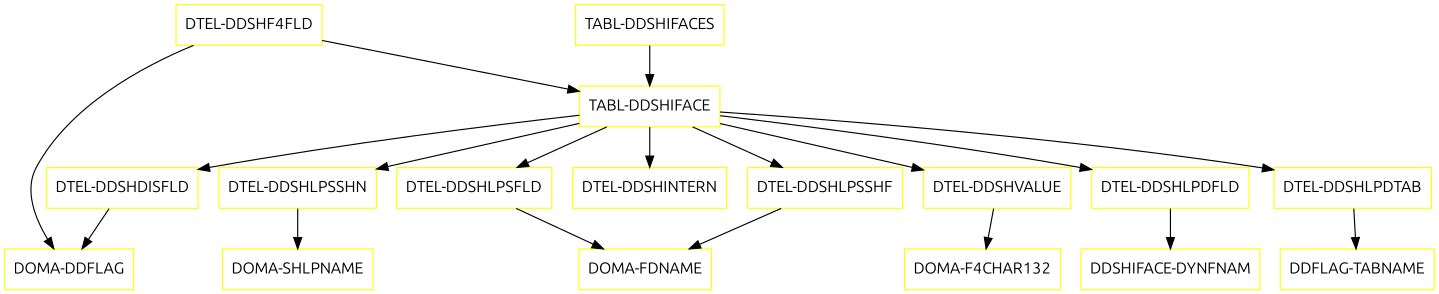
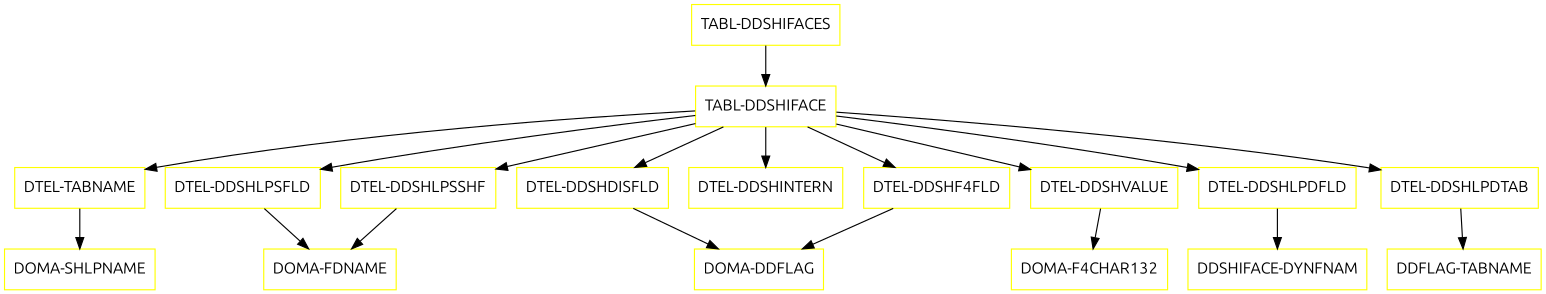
(445, 65) -> (846, 145)
(298, 188) -> (80, 188)
